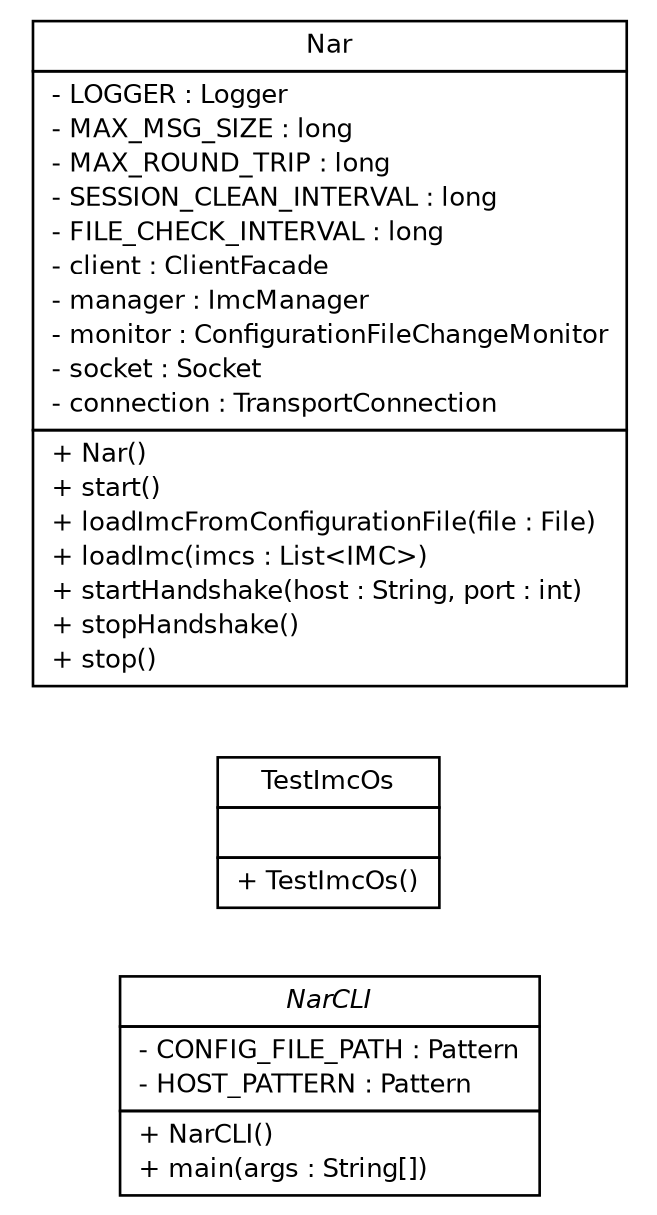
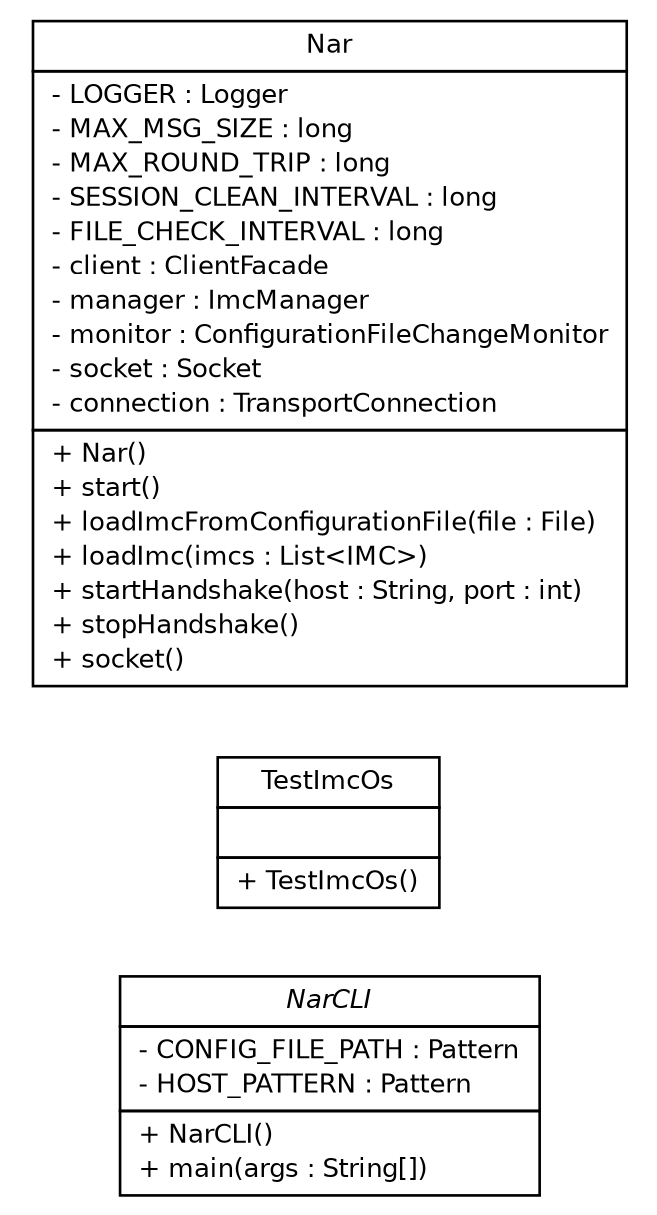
(104, 660) -> (119, 660)
